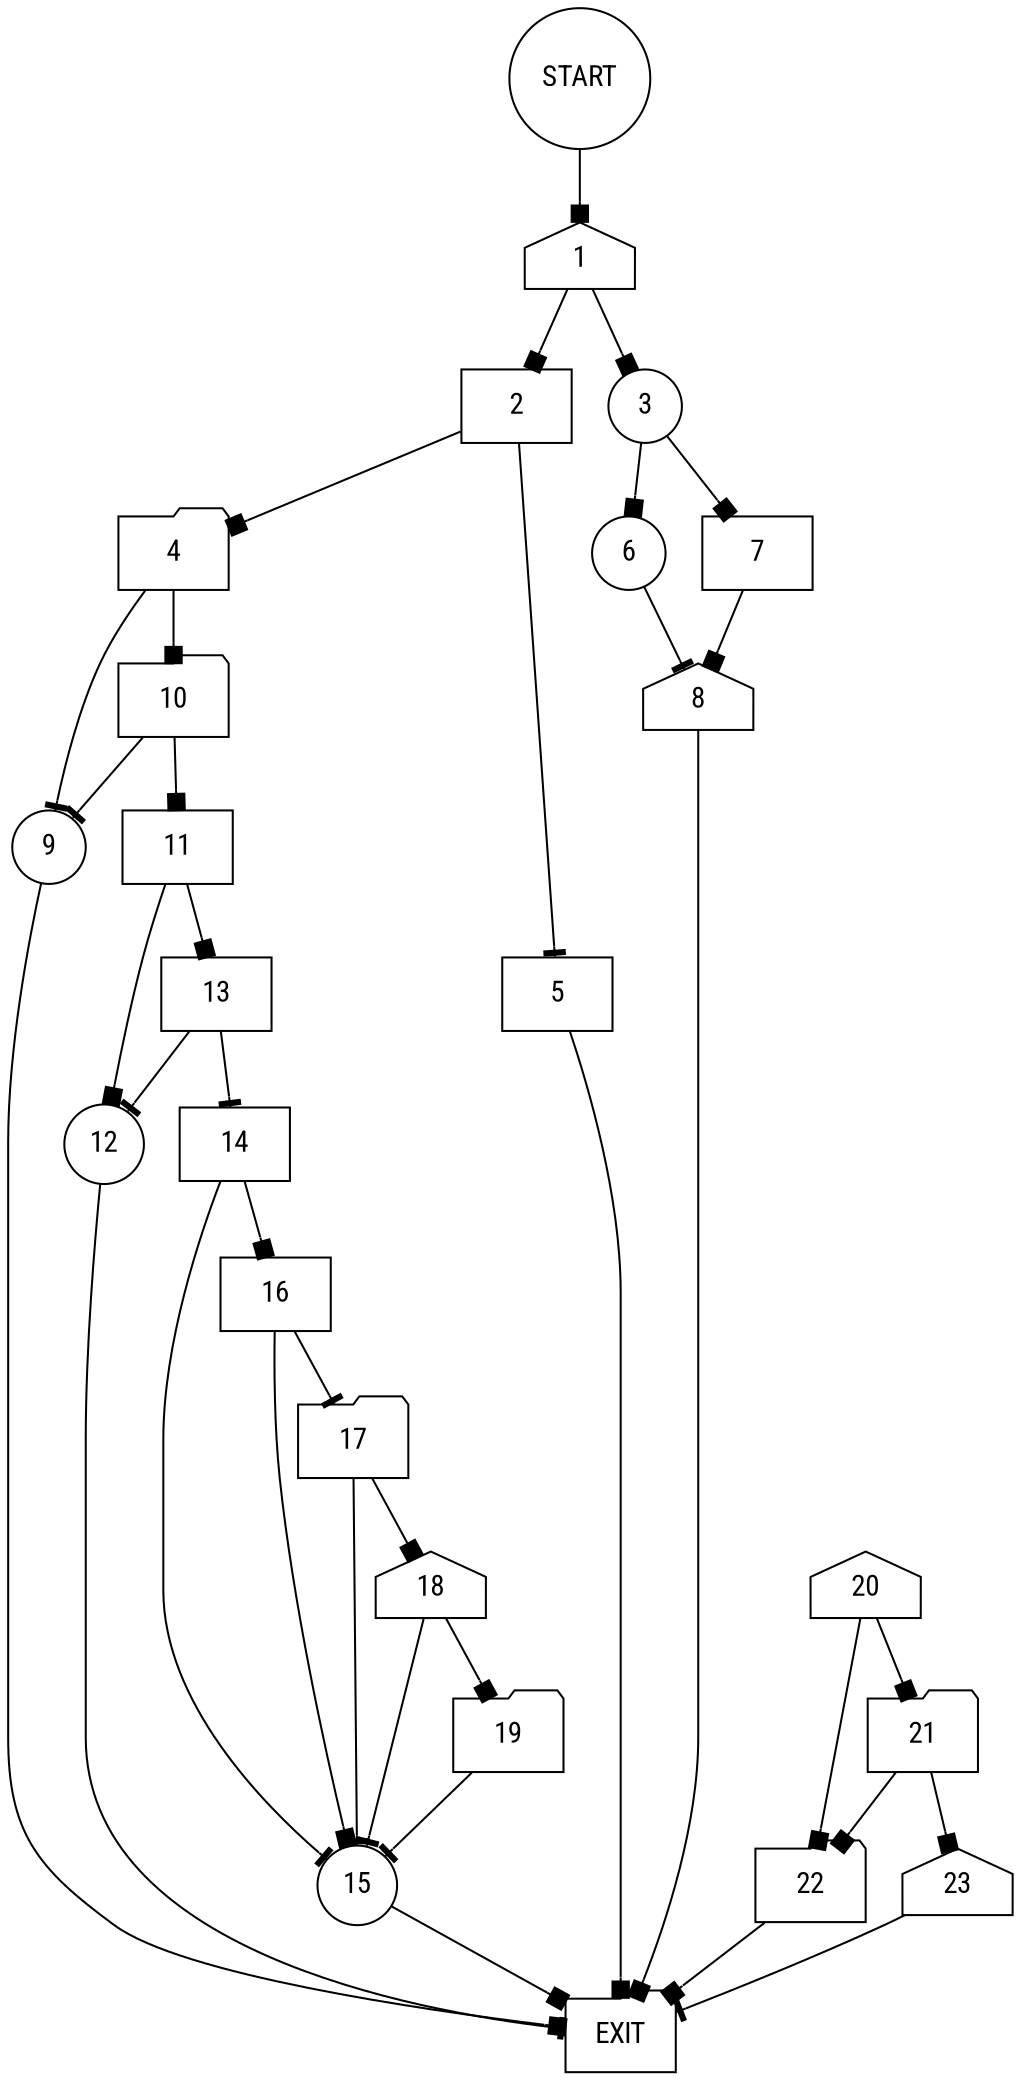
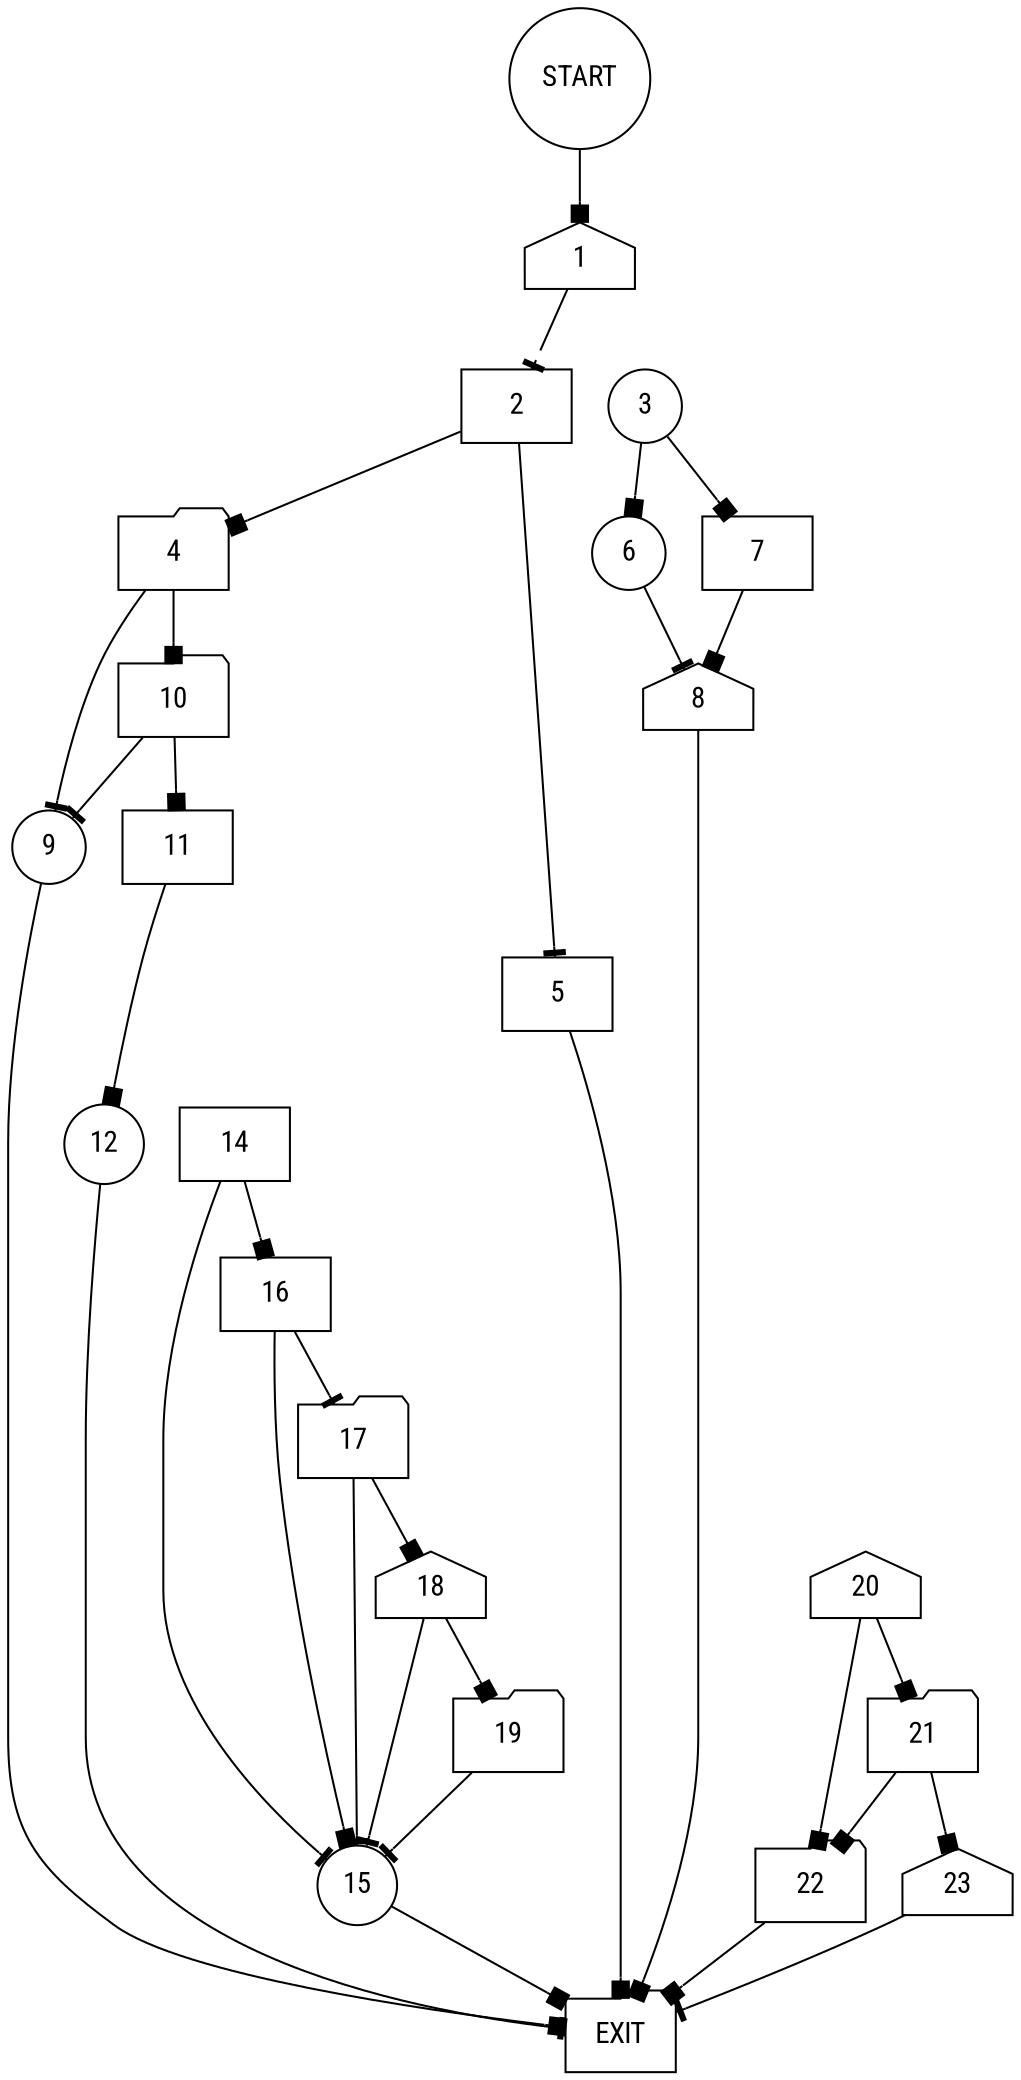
(554, 320) -> (554, 320)
(607, 321) -> none
(216, 994) -> none
